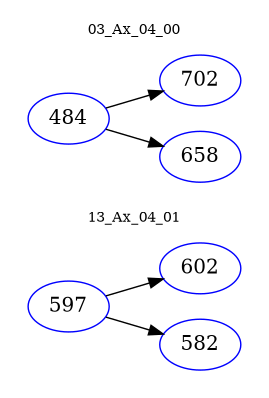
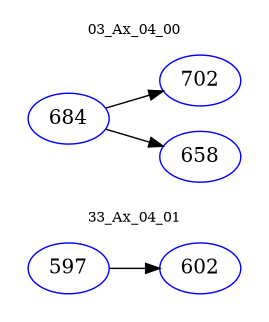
(69, 119) -> (69, 119)
(134, 218) -> (134, 218)
(200, 345) -> none
